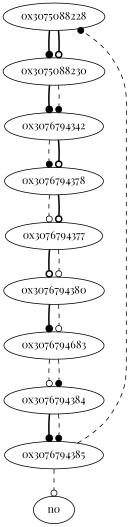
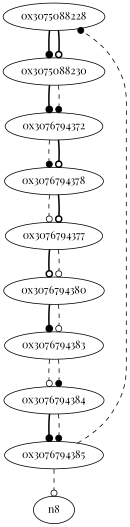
(54, 126) -> (54, 126)
(54, 346) -> (54, 346)
(54, 510) -> (54, 510)
